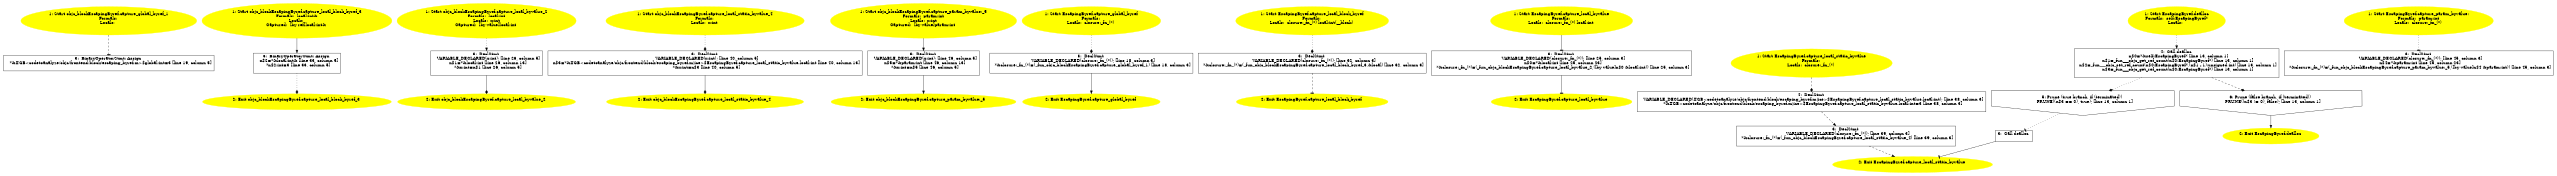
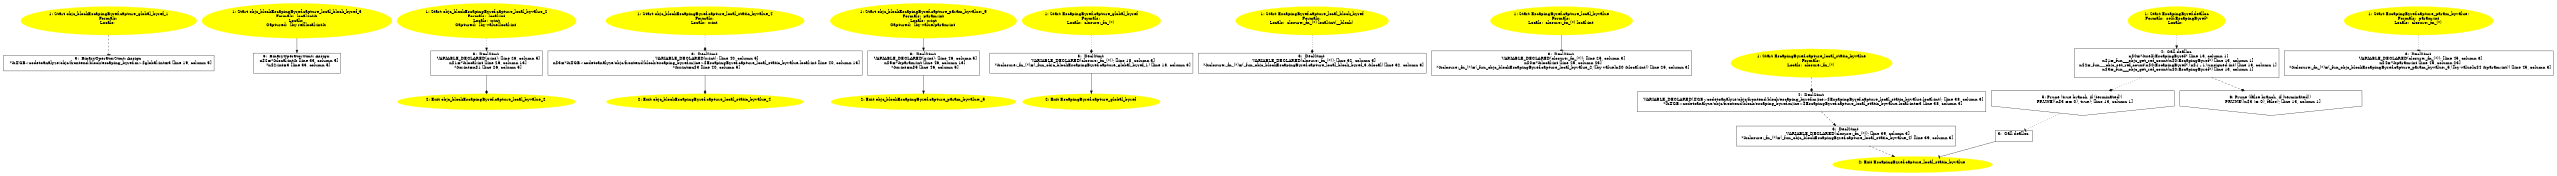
(297, 102) -> none
(1312, 102) -> none
(1562, 102) -> none
(2271, 136) -> none
